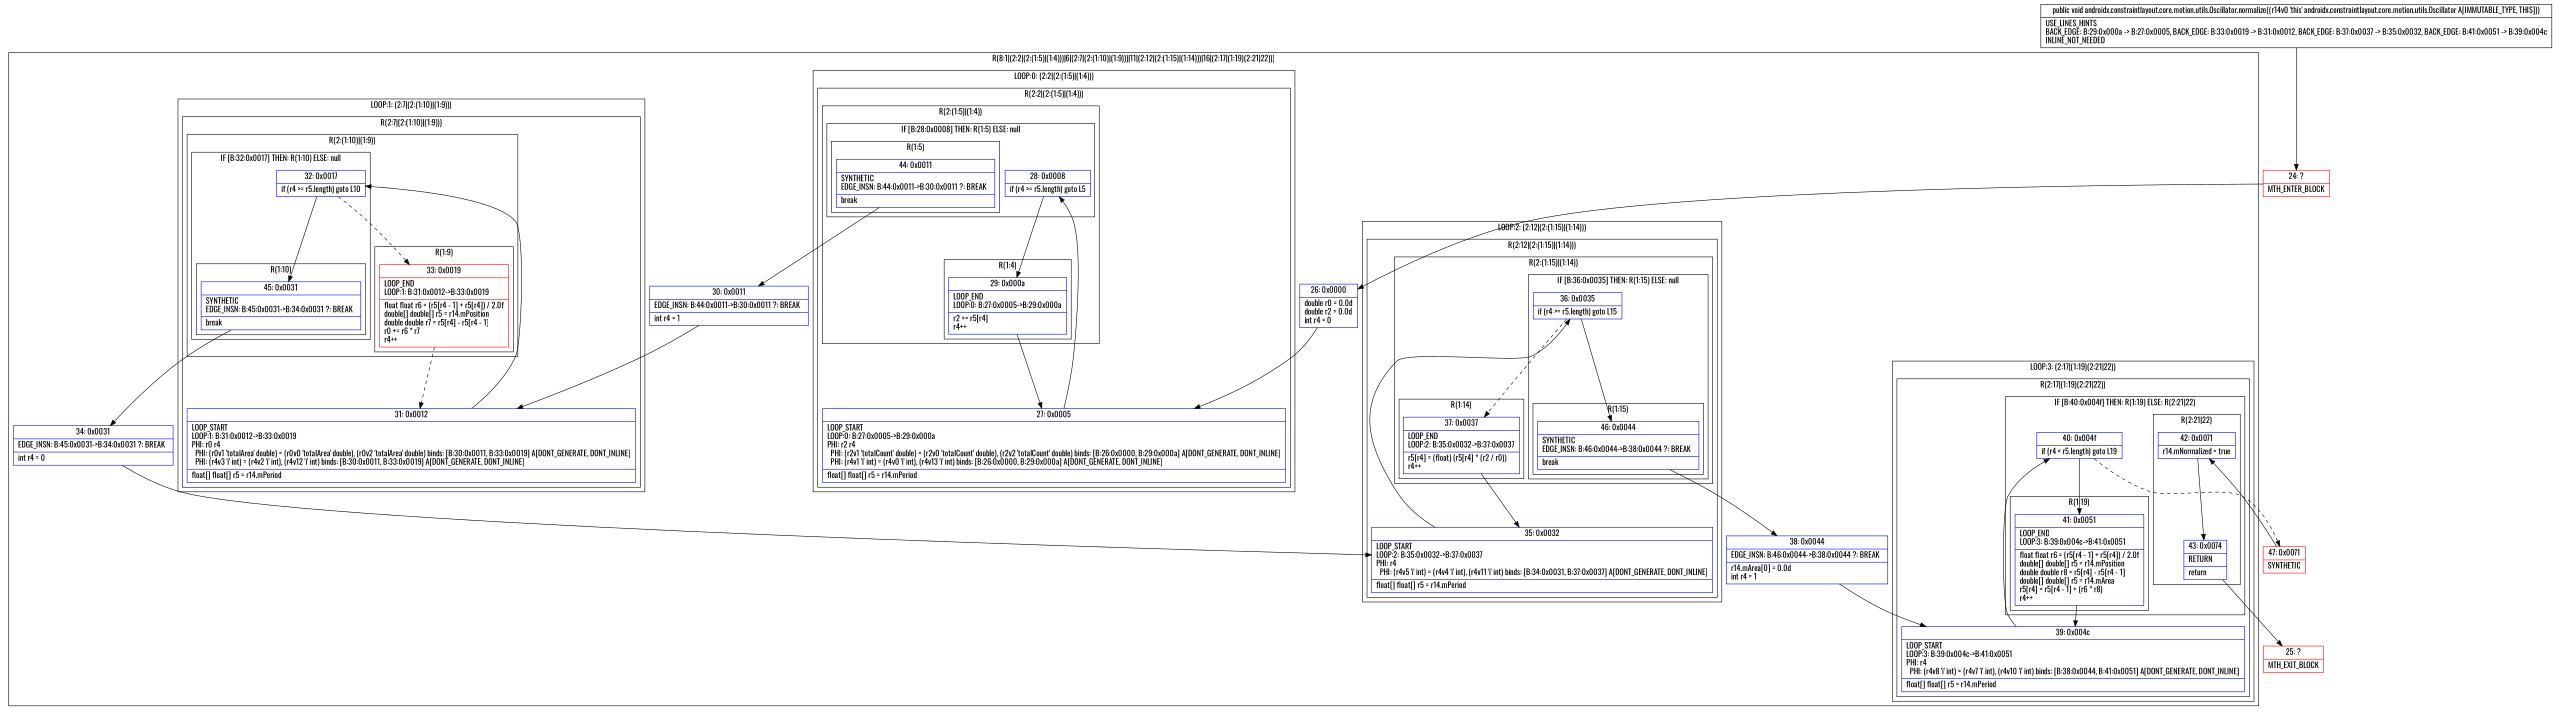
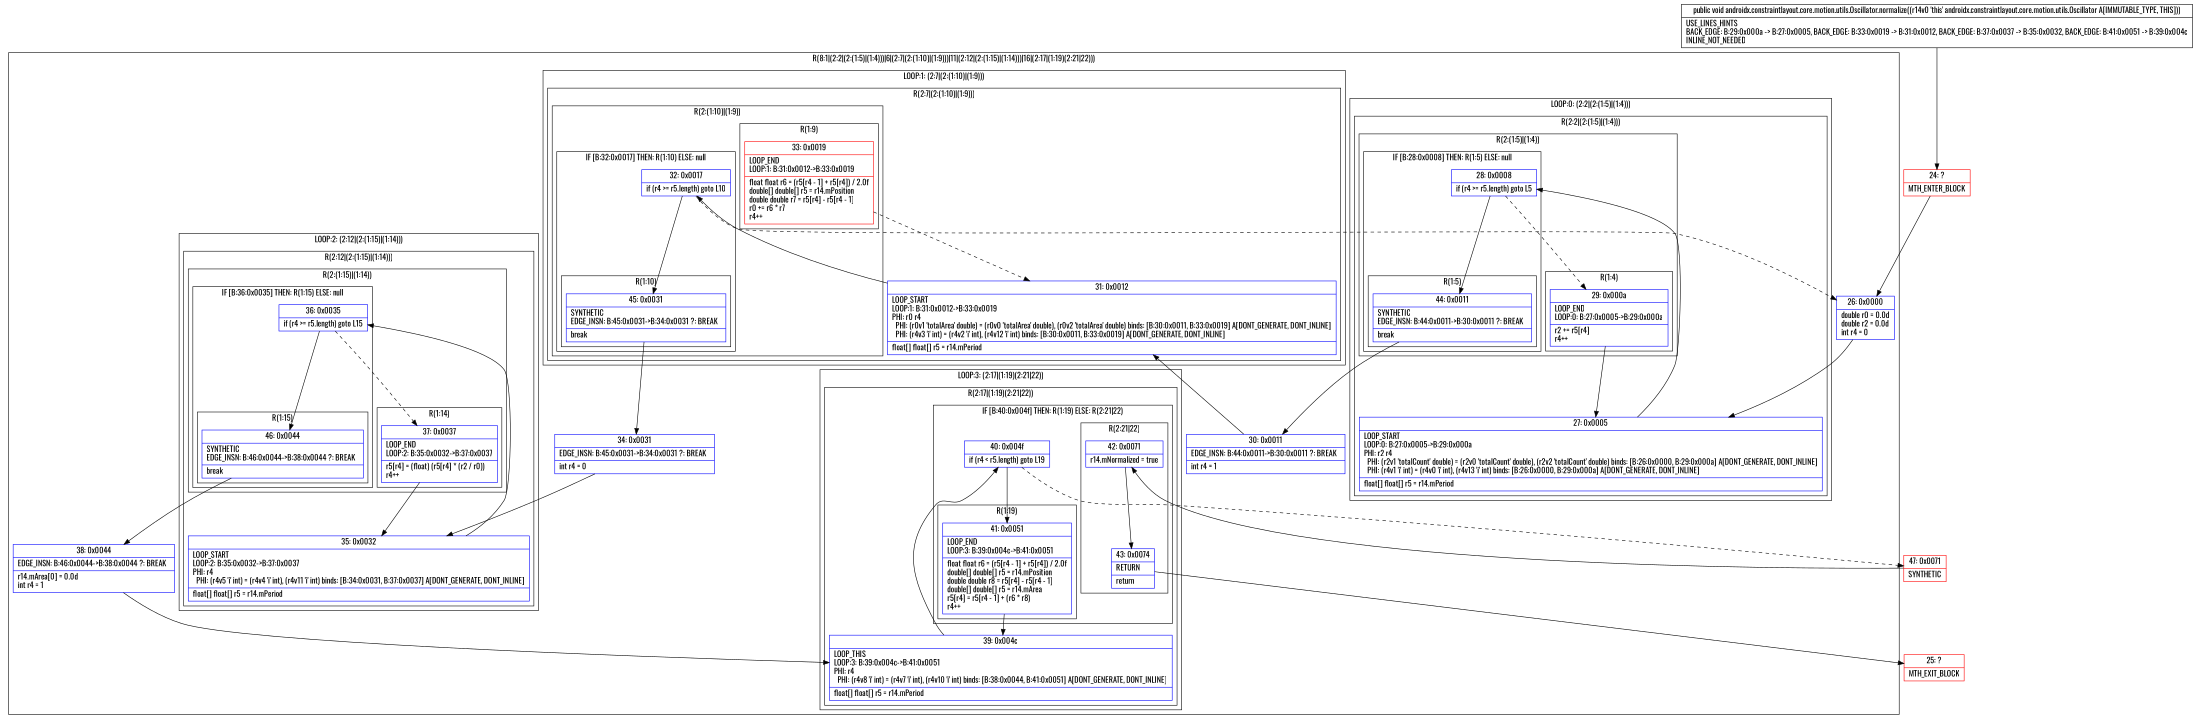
(375, 228) -> (1264, 232)
(1031, 234) -> (1546, 242)
none -> (1476, 242)
(1925, 646) -> (850, 655)
